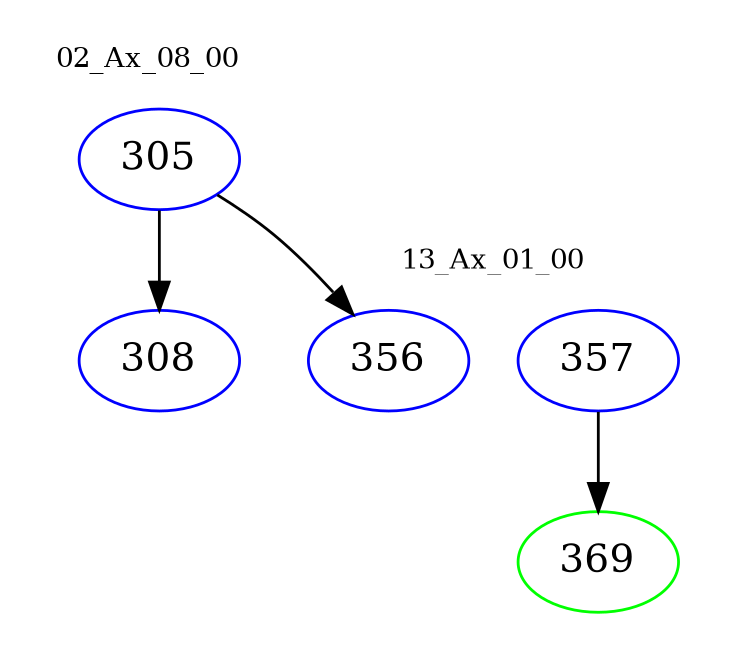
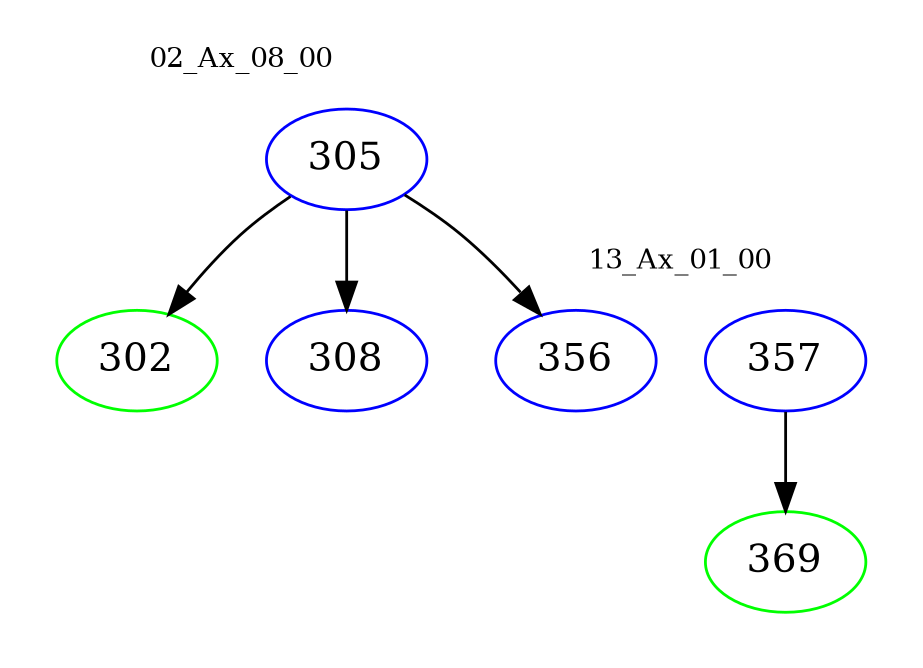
none -> (137, 361)
